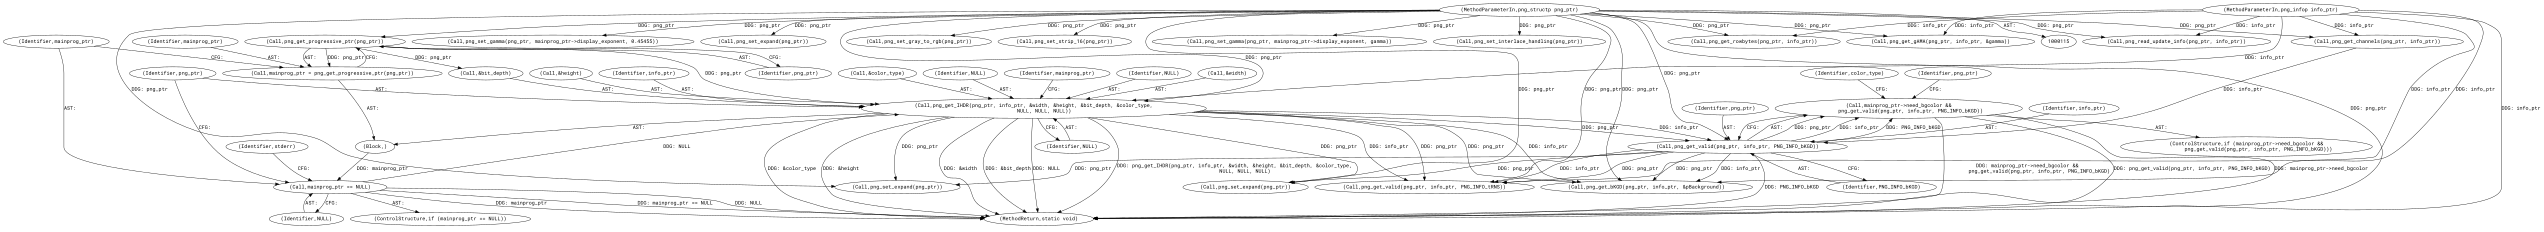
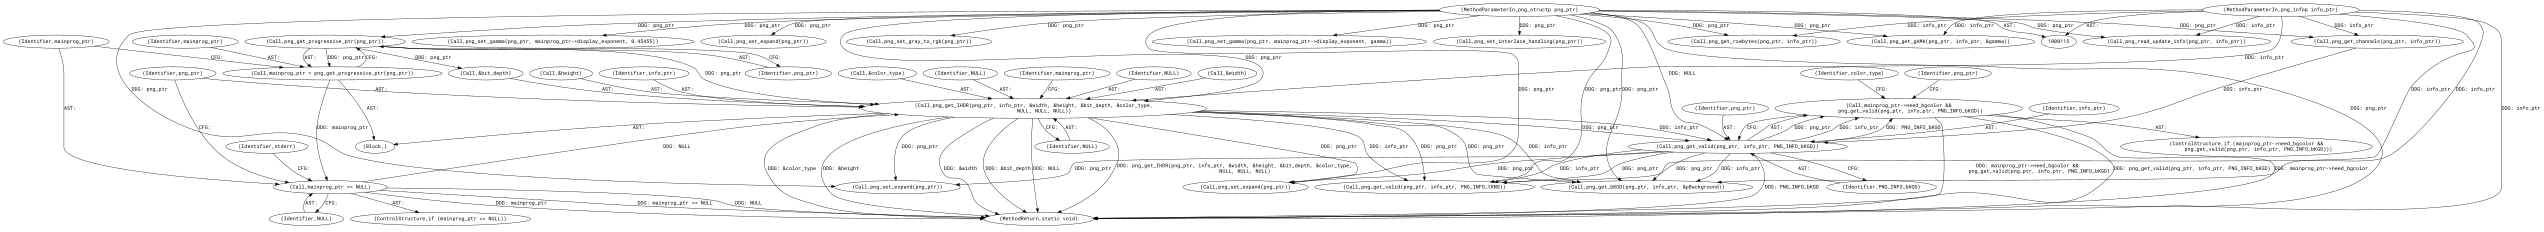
none -> (2135, 15)
(1065, 42) -> none
(1682, 73) -> (1682, 73)
(354, 166) -> (317, 128)
